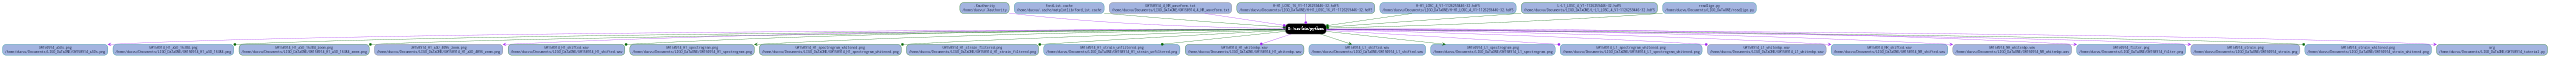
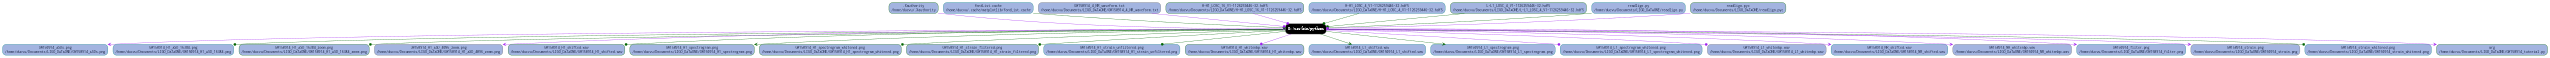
none -> (1738, 8)
